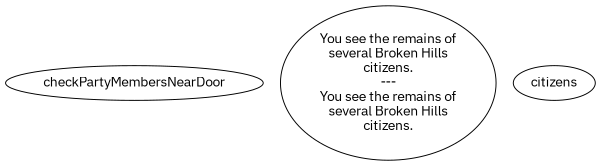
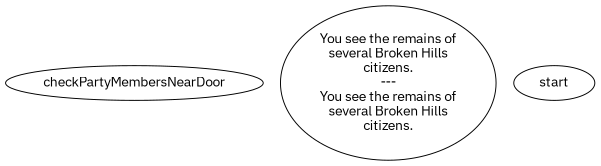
(554, 83) -> (554, 83)
